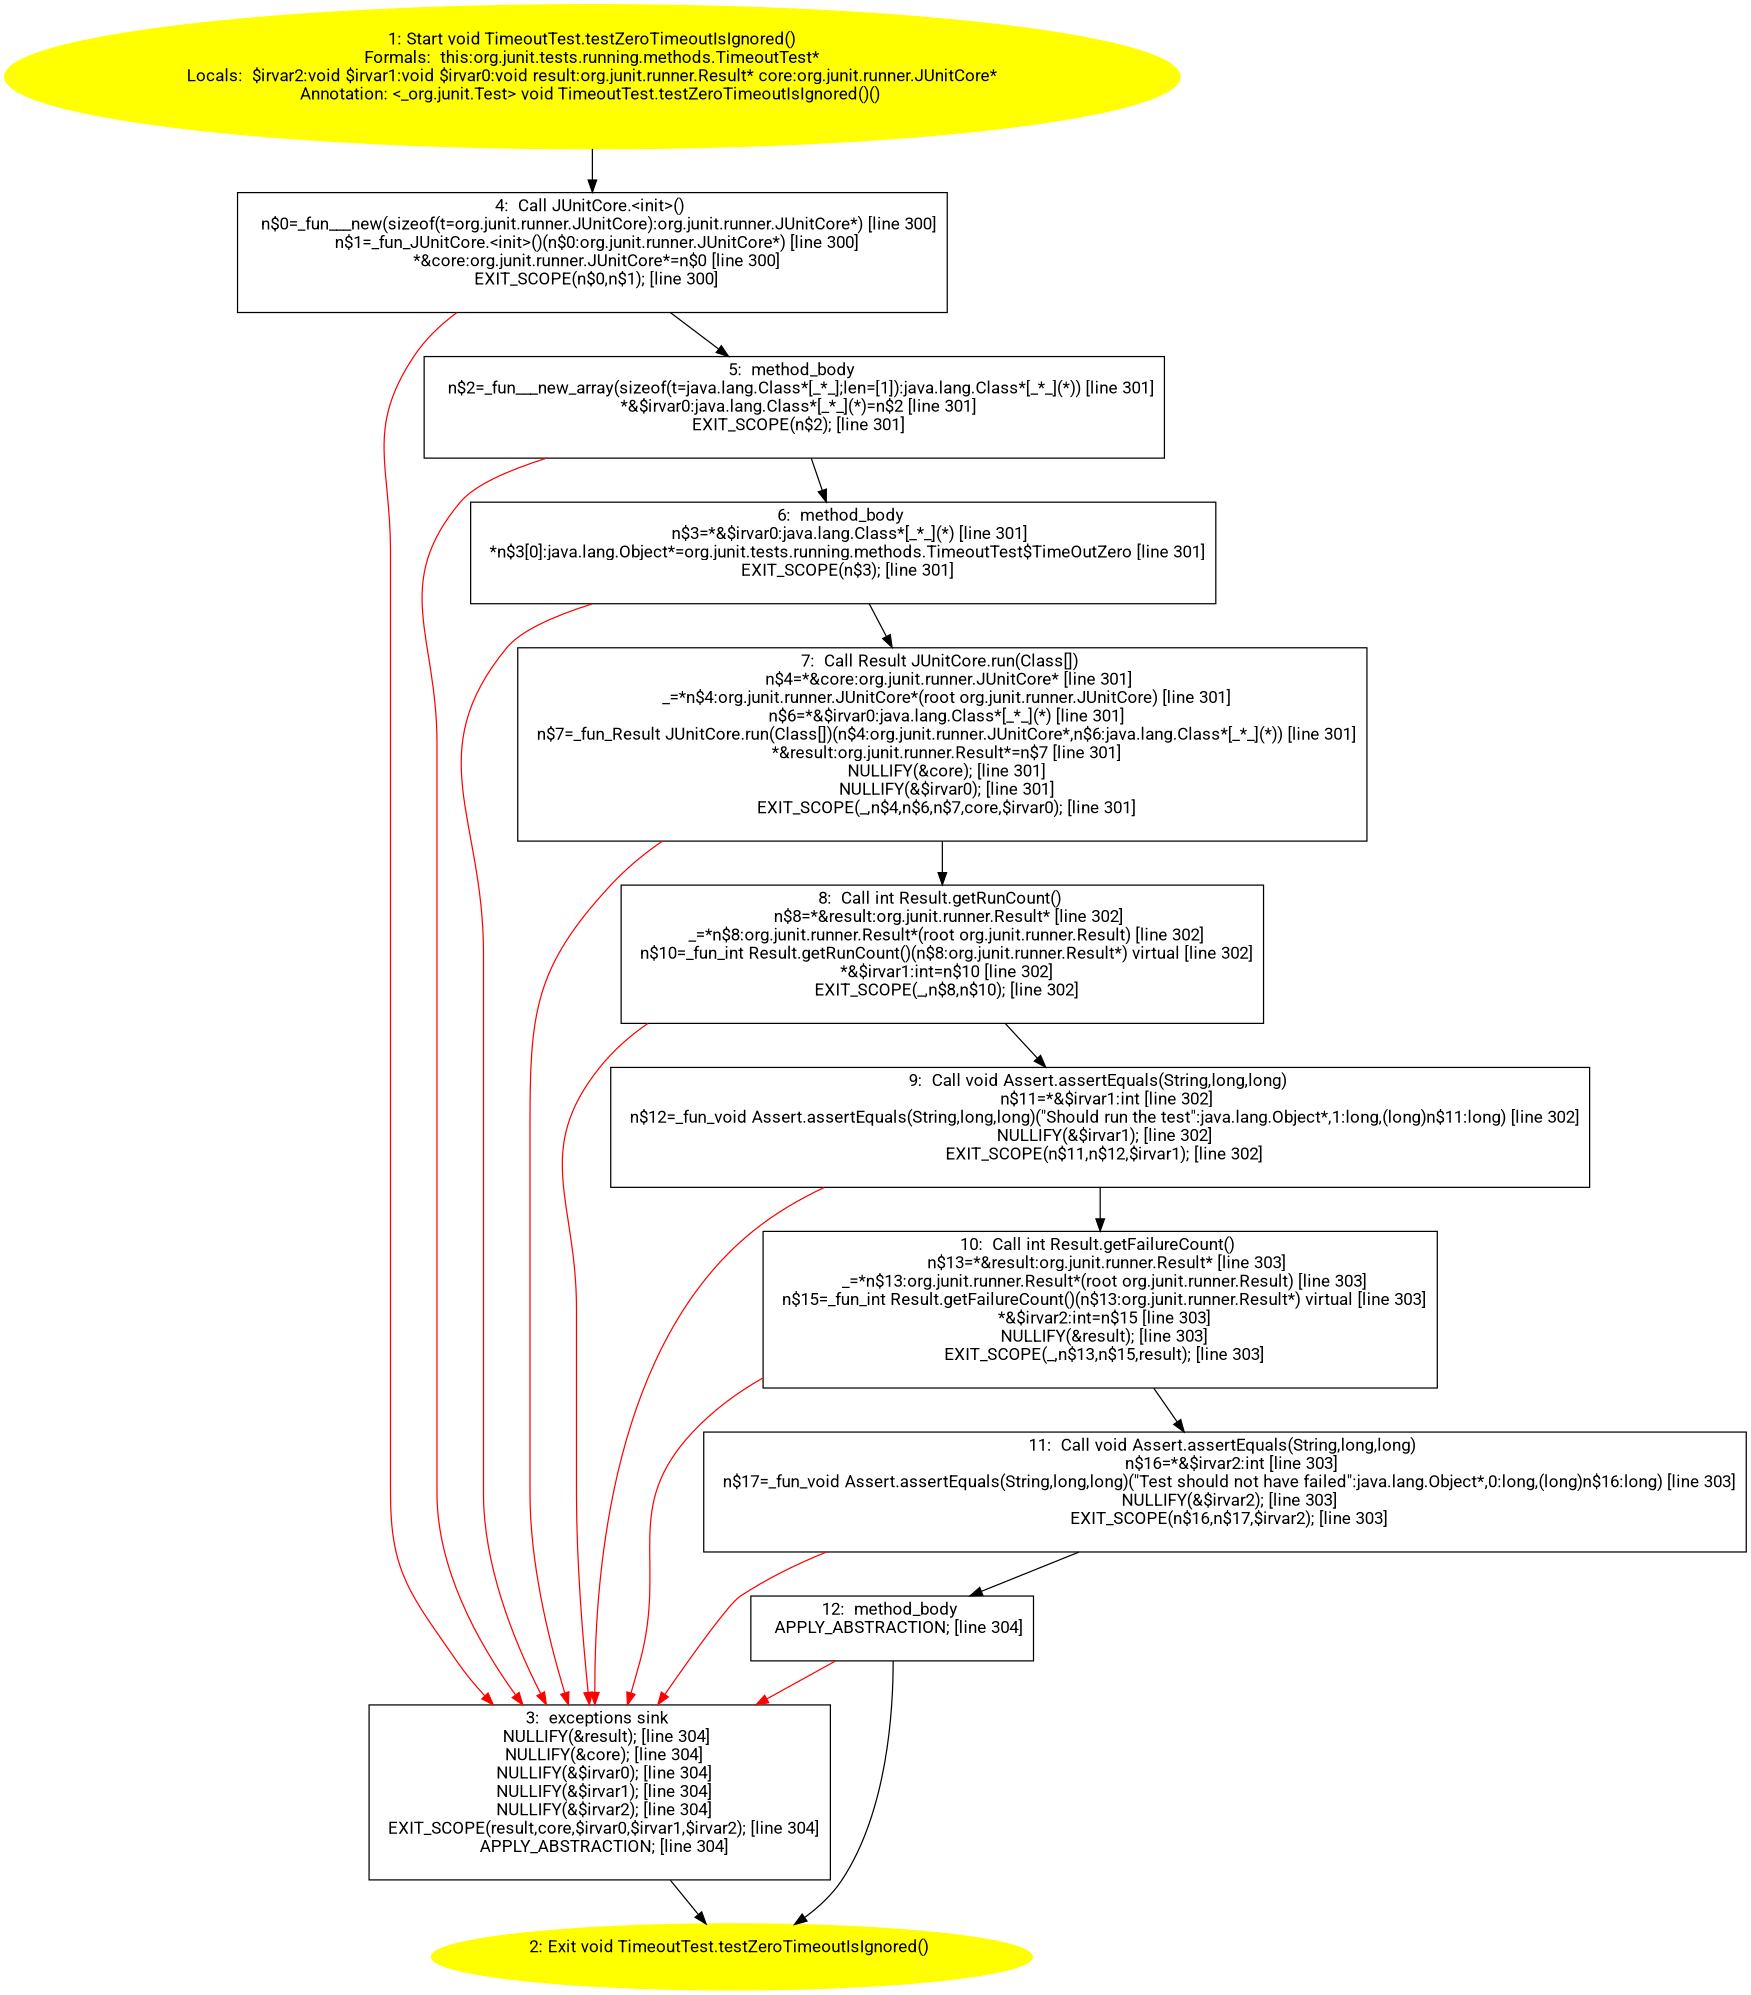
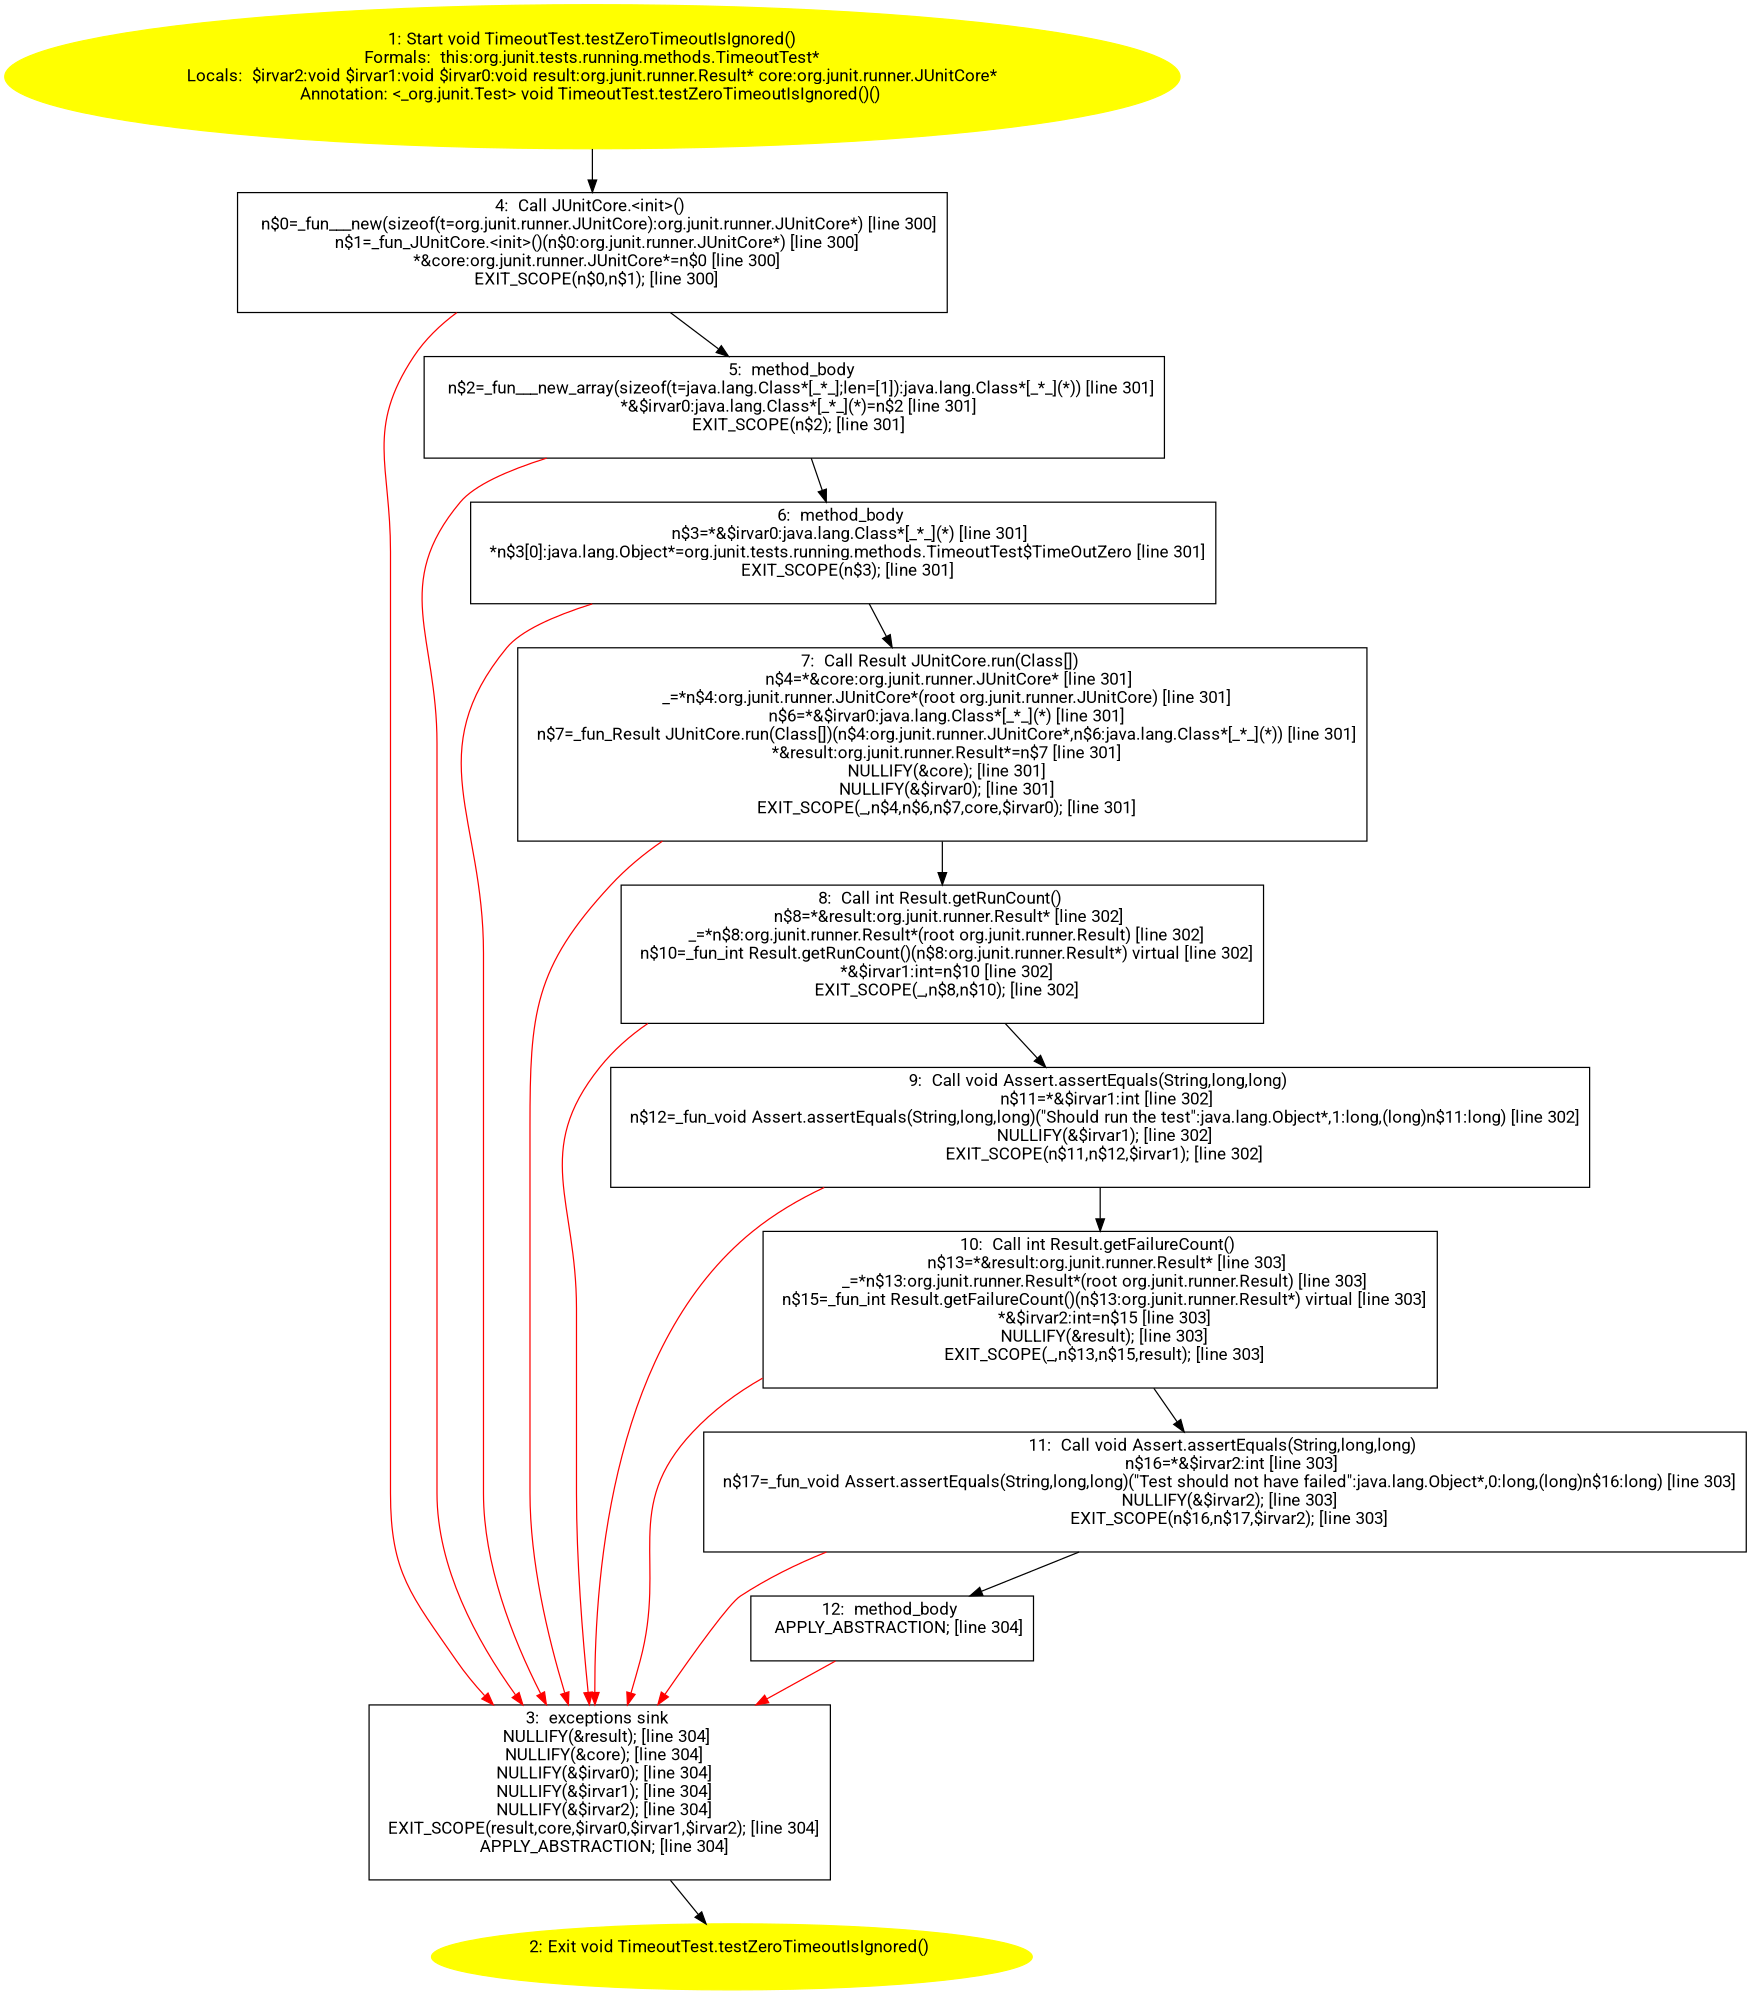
(876, 1800) -> none
